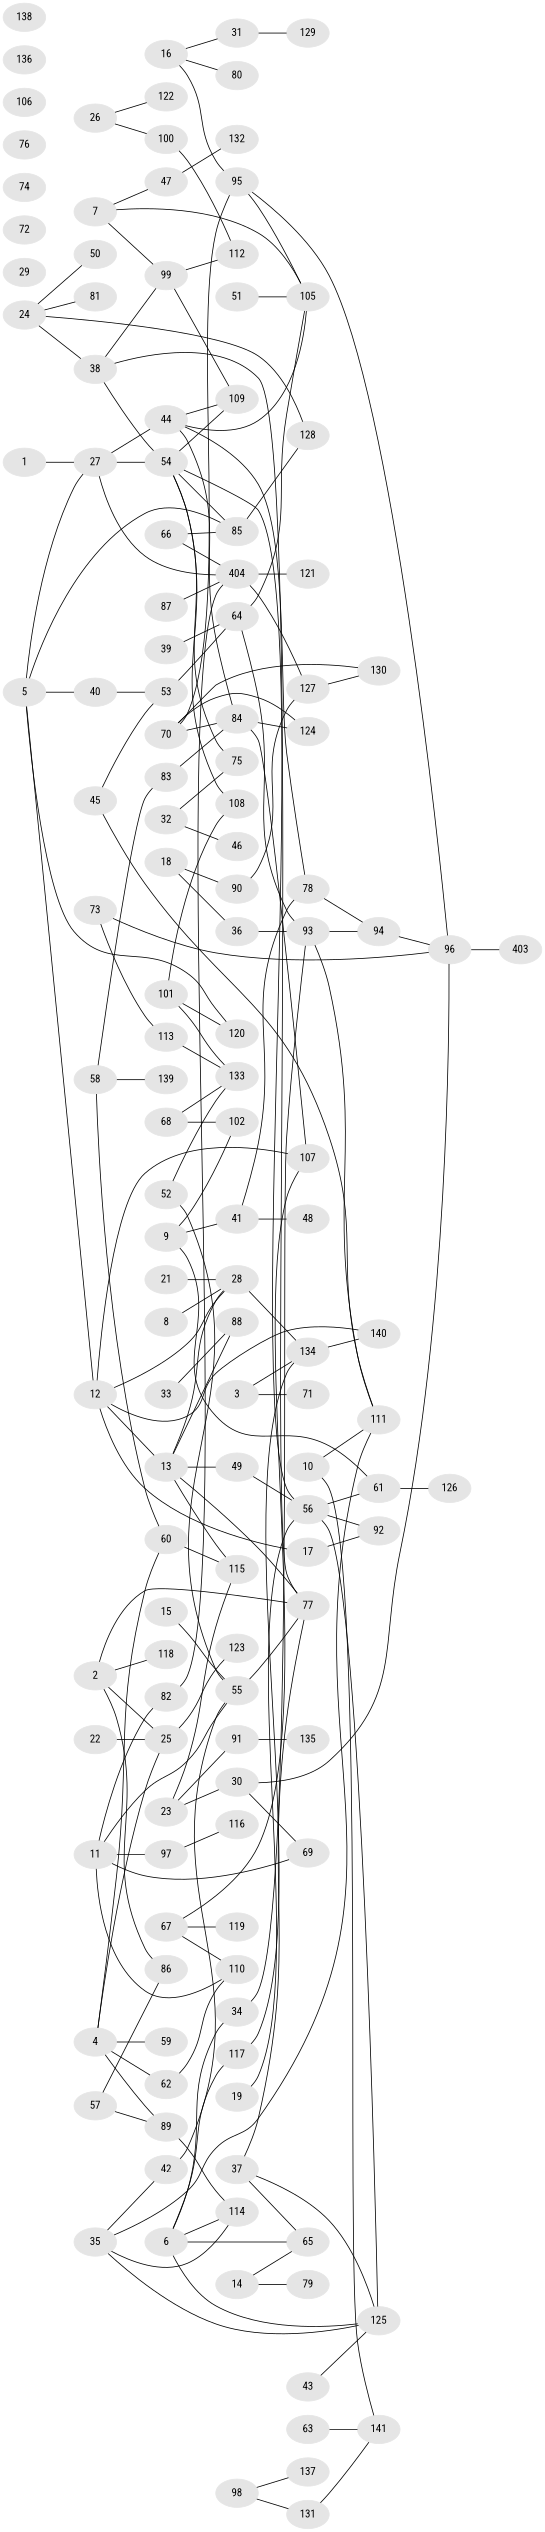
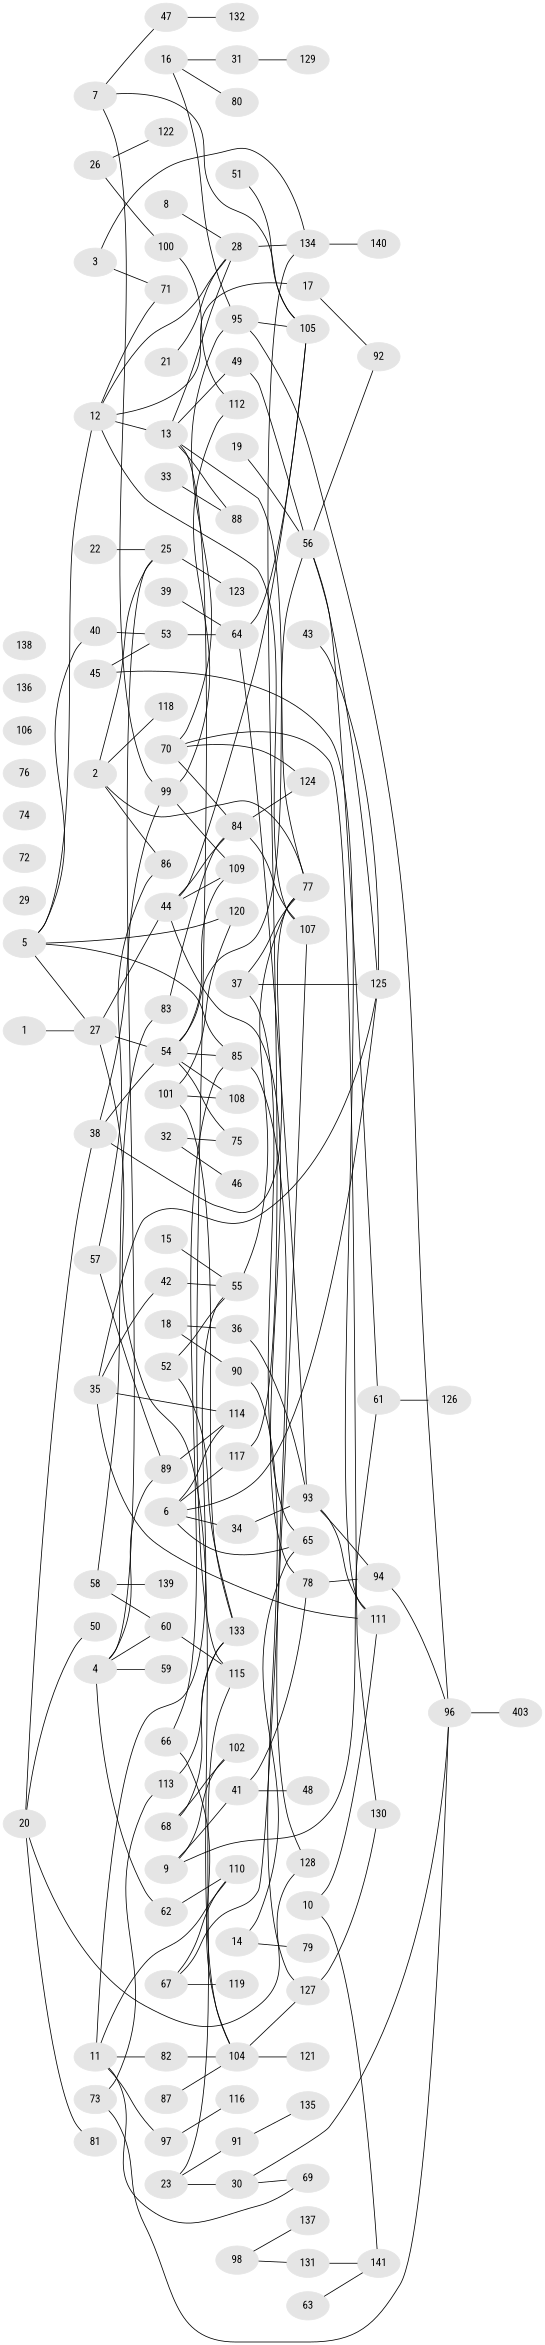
(24, 315) -> (24, 1824)
(237, 574) -> (237, 2057)
(225, 1366) -> (120, 361)
